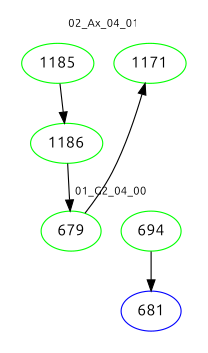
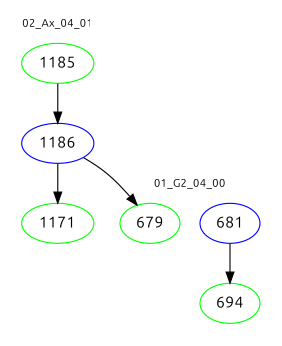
(67, 143) -> (58, 143)
(120, 157) -> (58, 178)
(151, 266) -> (230, 258)
